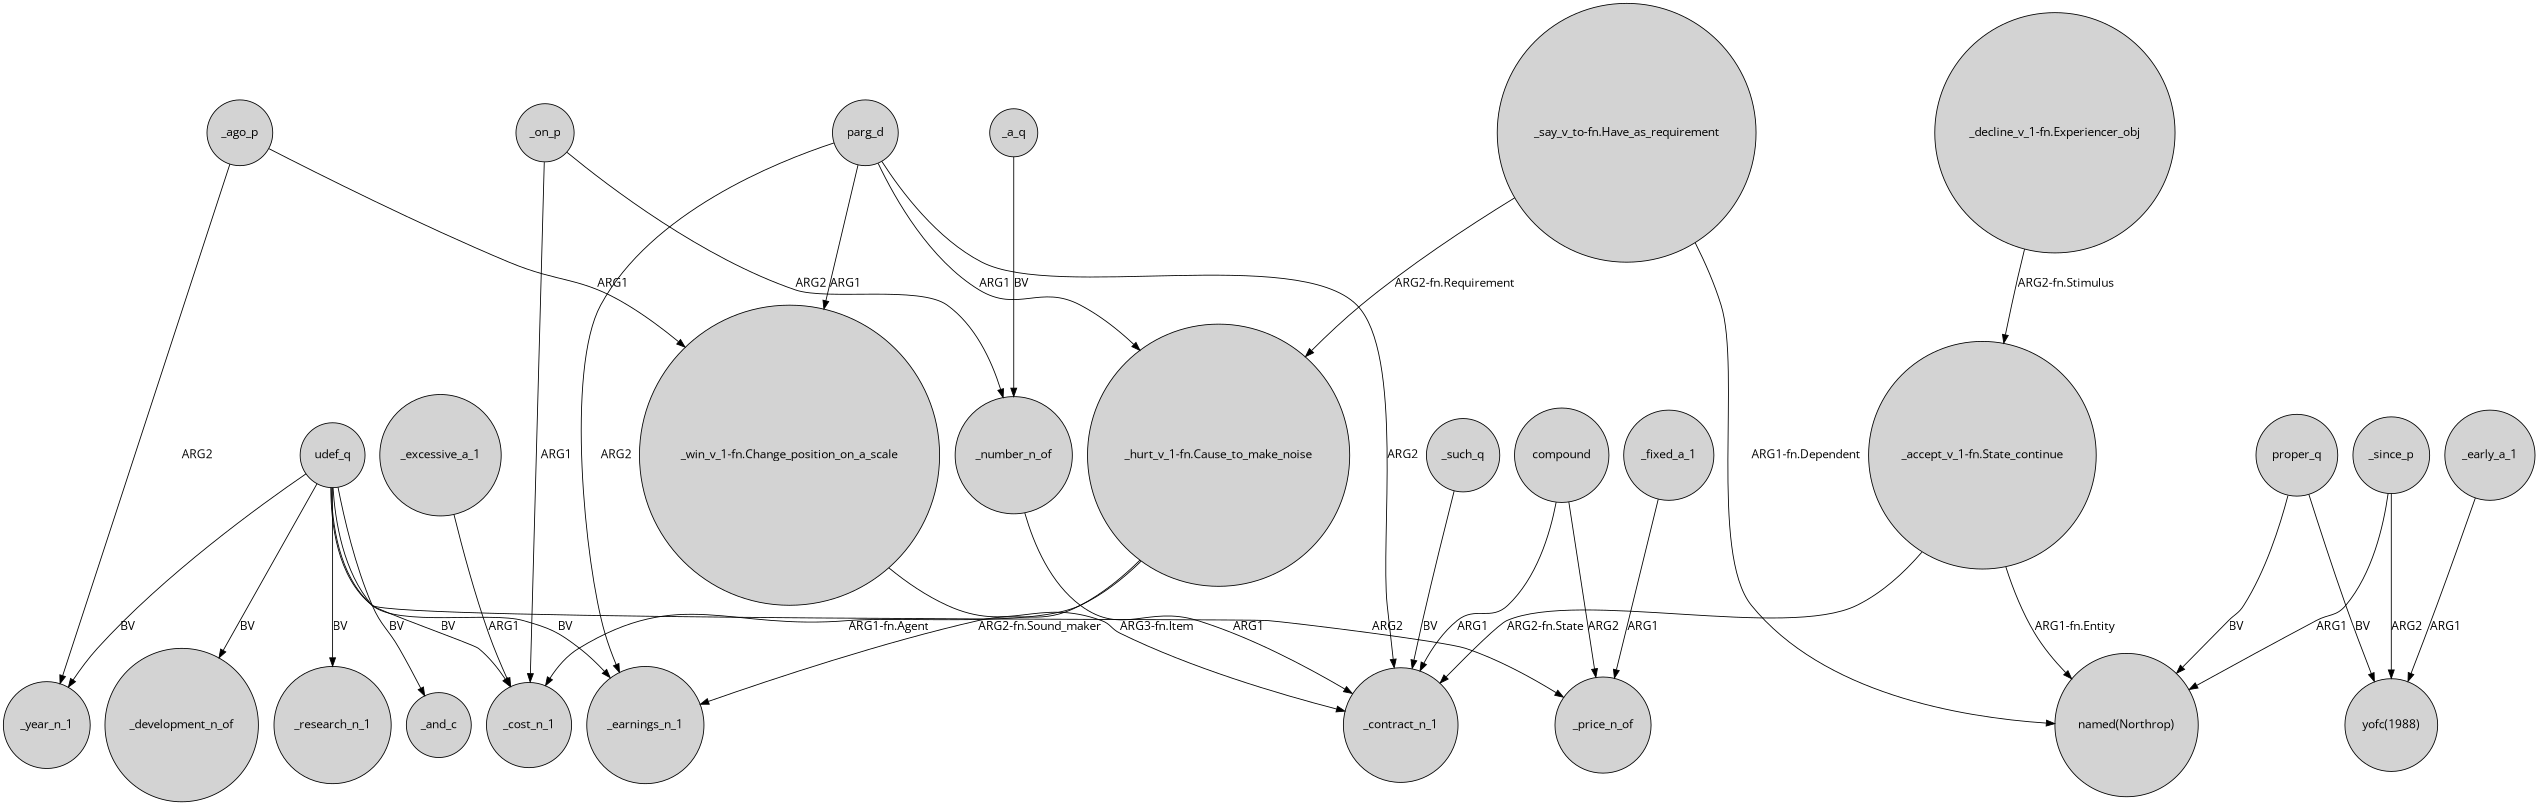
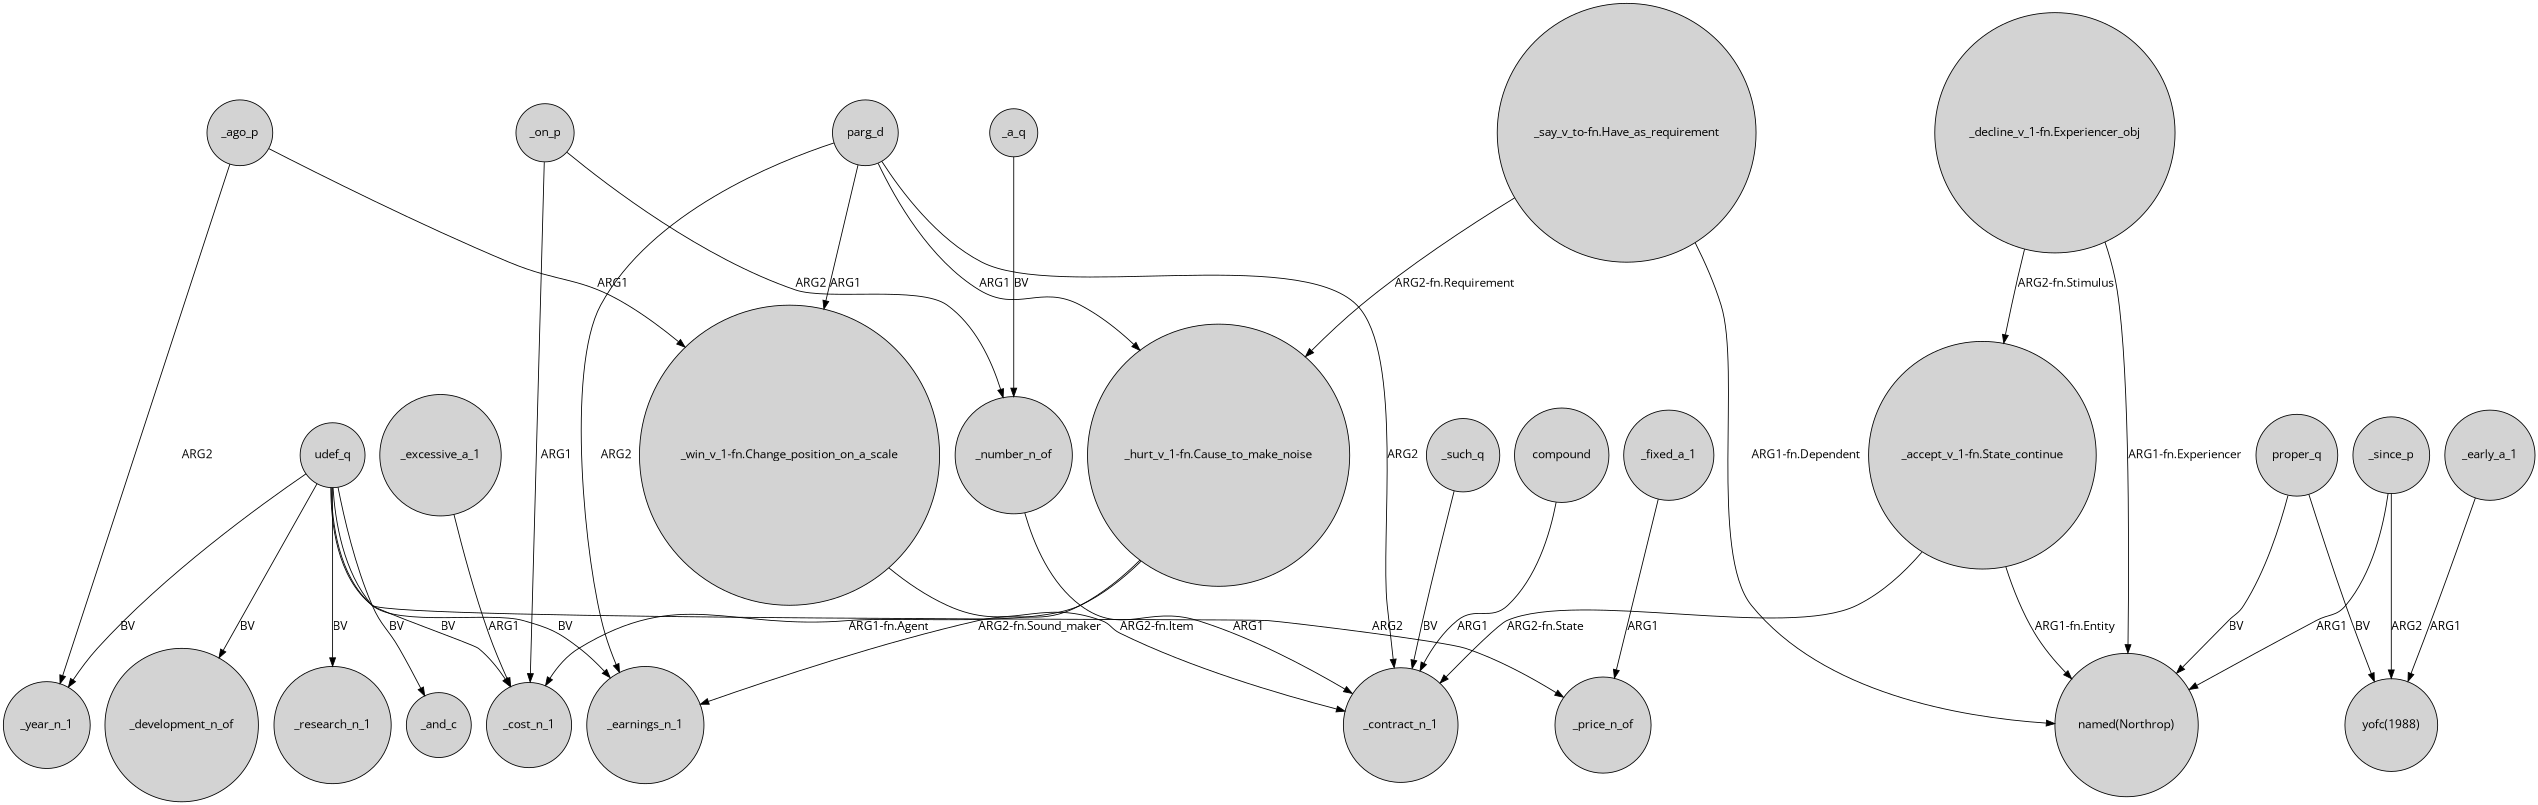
none -> (2127, 442)
(1582, 585) -> none
(1157, 627) -> (1157, 627)
